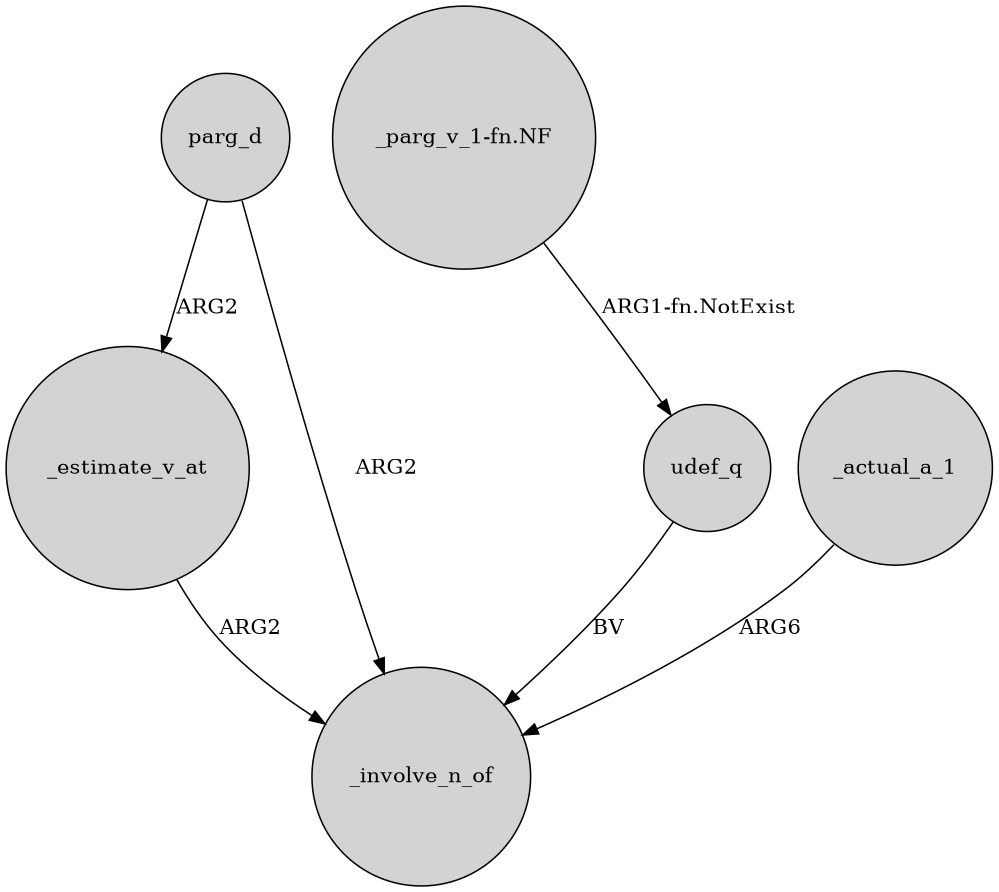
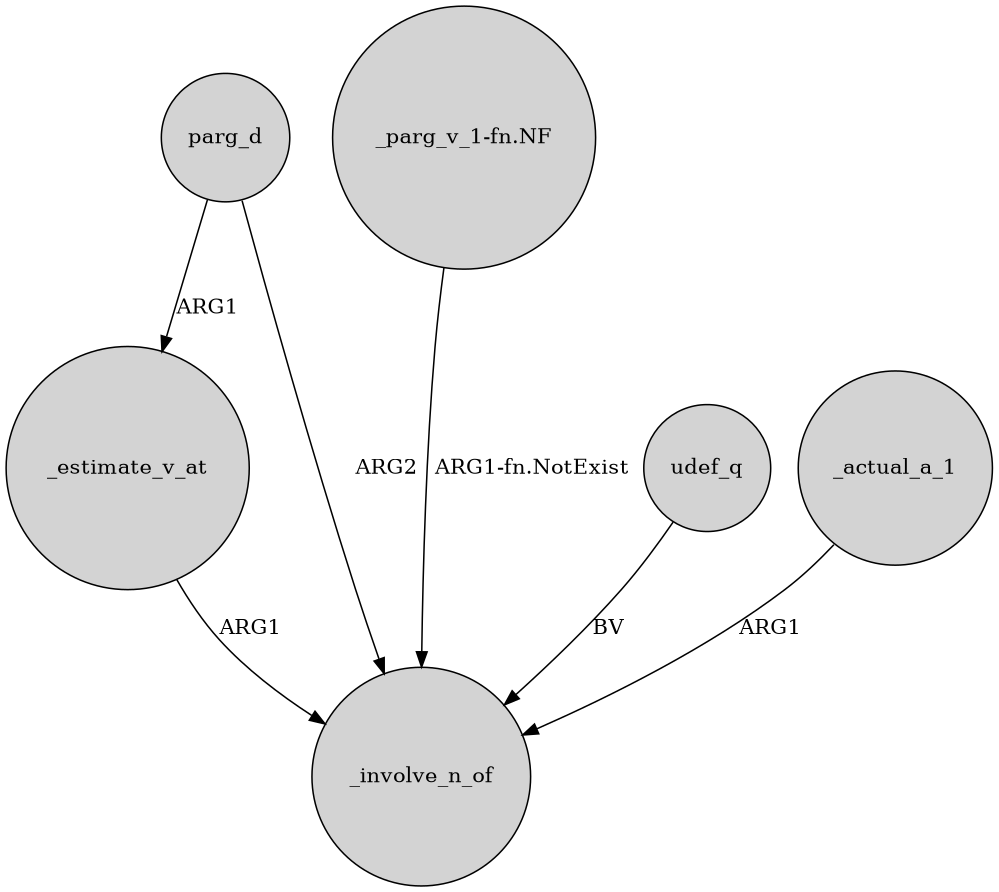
(208, 308) -> (208, 308)
(603, 322) -> (428, 459)
(251, 628) -> (251, 628)
(771, 628) -> (771, 628)
